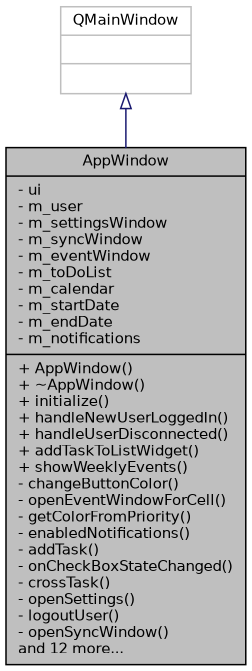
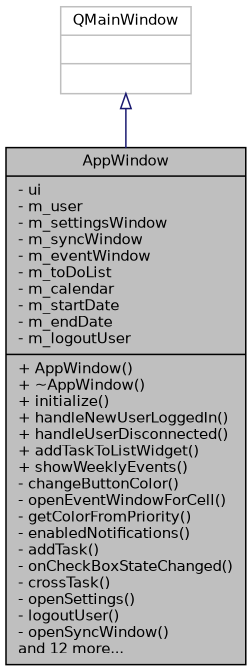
(79, 339) -> (75, 339)
